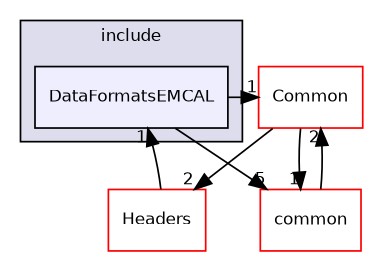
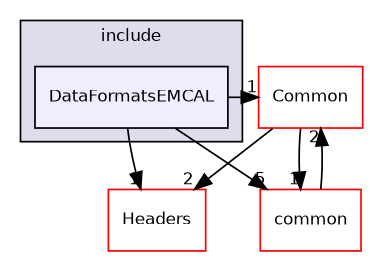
(157, 167) -> (132, 153)
